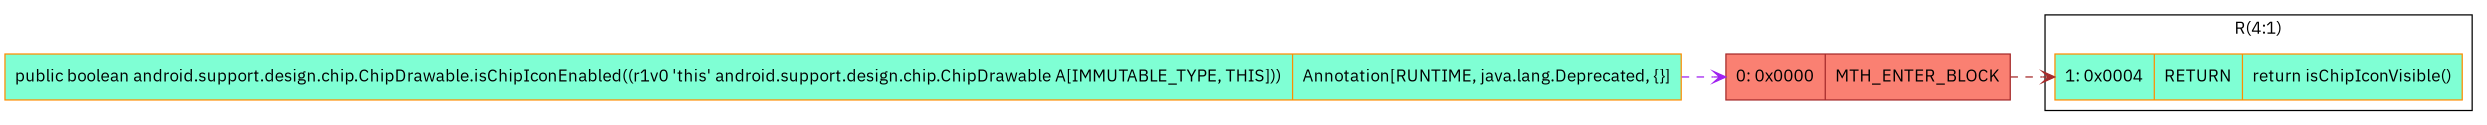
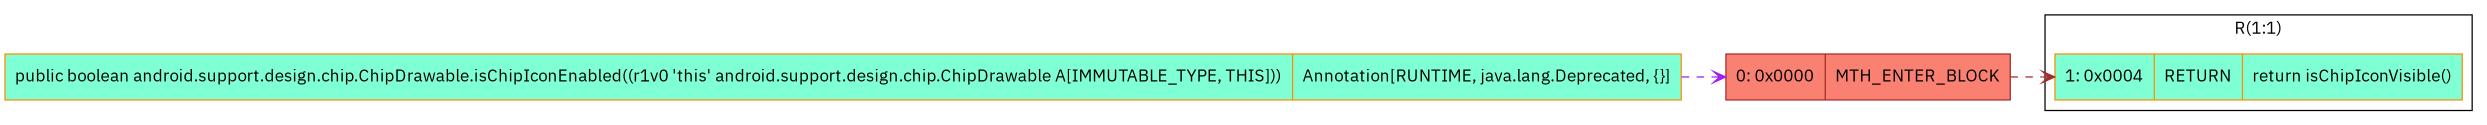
(2259, 29) -> (2259, 29)
